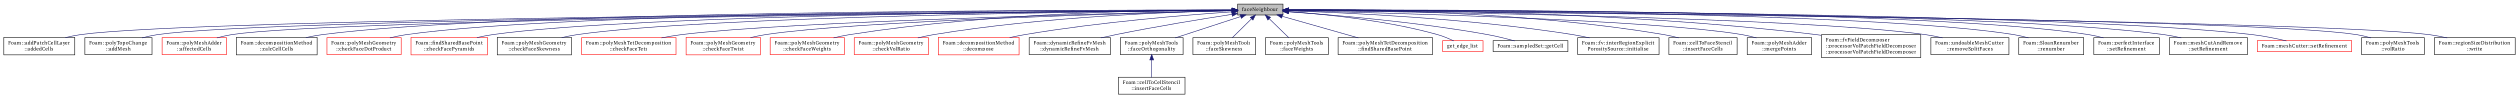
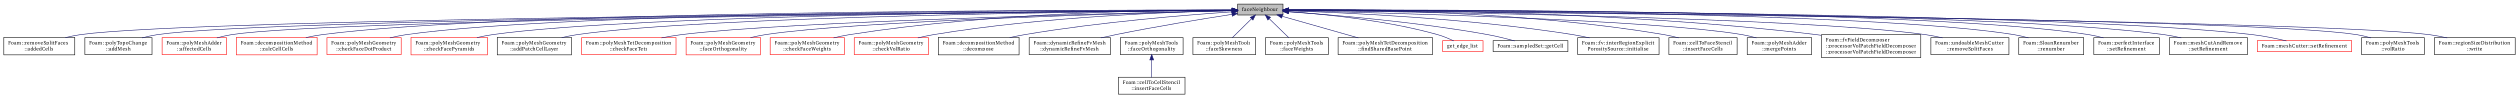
(1208, 27) -> none
(39, 46) -> (39, 46)
(277, 46) -> (277, 46)
(449, 46) -> (449, 46)
(534, 46) -> (534, 46)
(723, 46) -> (723, 46)
(979, 46) -> (979, 46)
